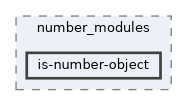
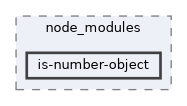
(94, 29) -> (94, 29)
